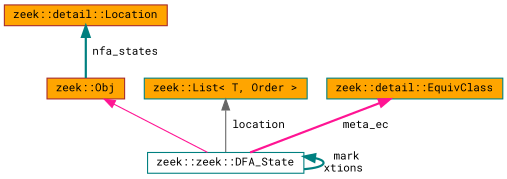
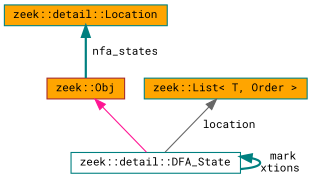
(86, 15) -> (86, 15)
(415, 89) -> none
(226, 163) -> (156, 163)
